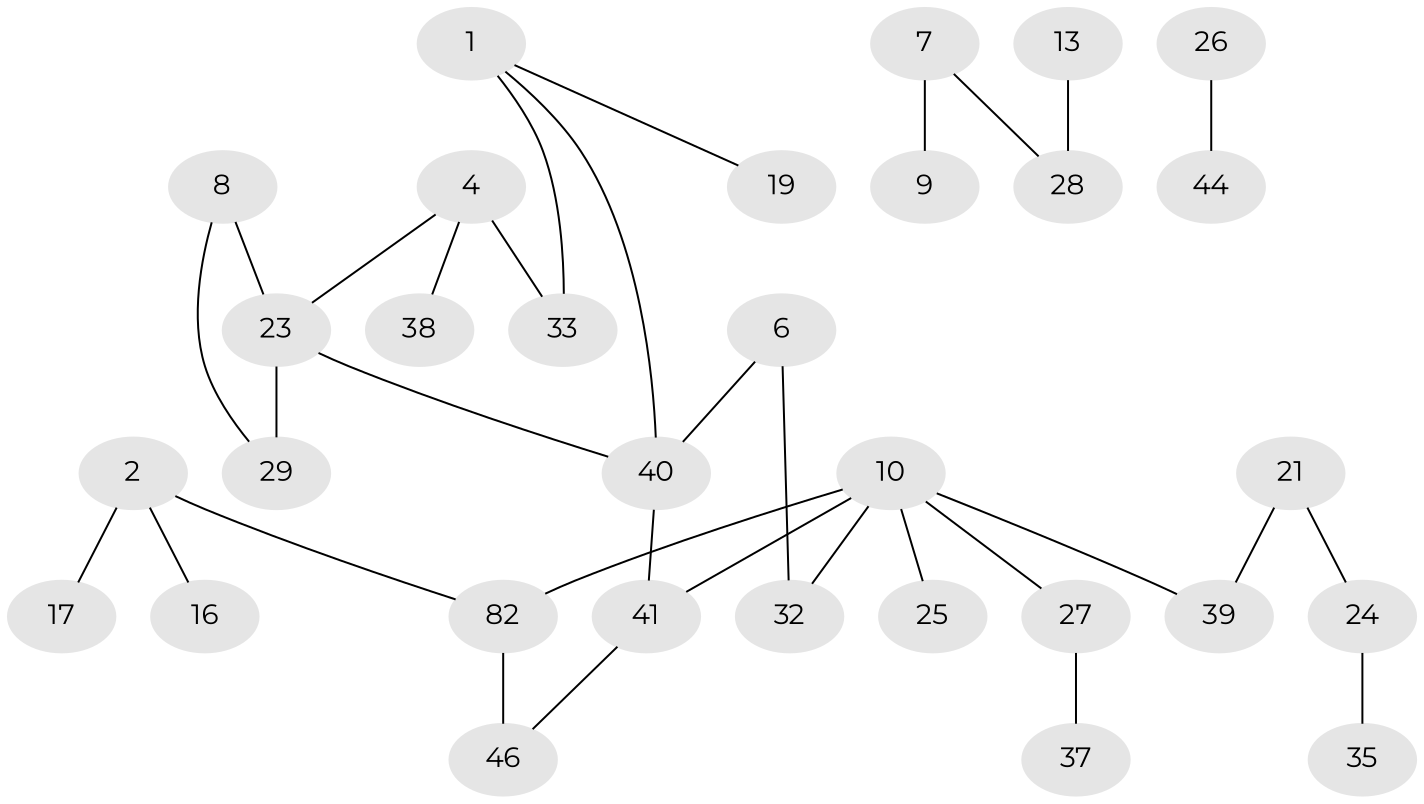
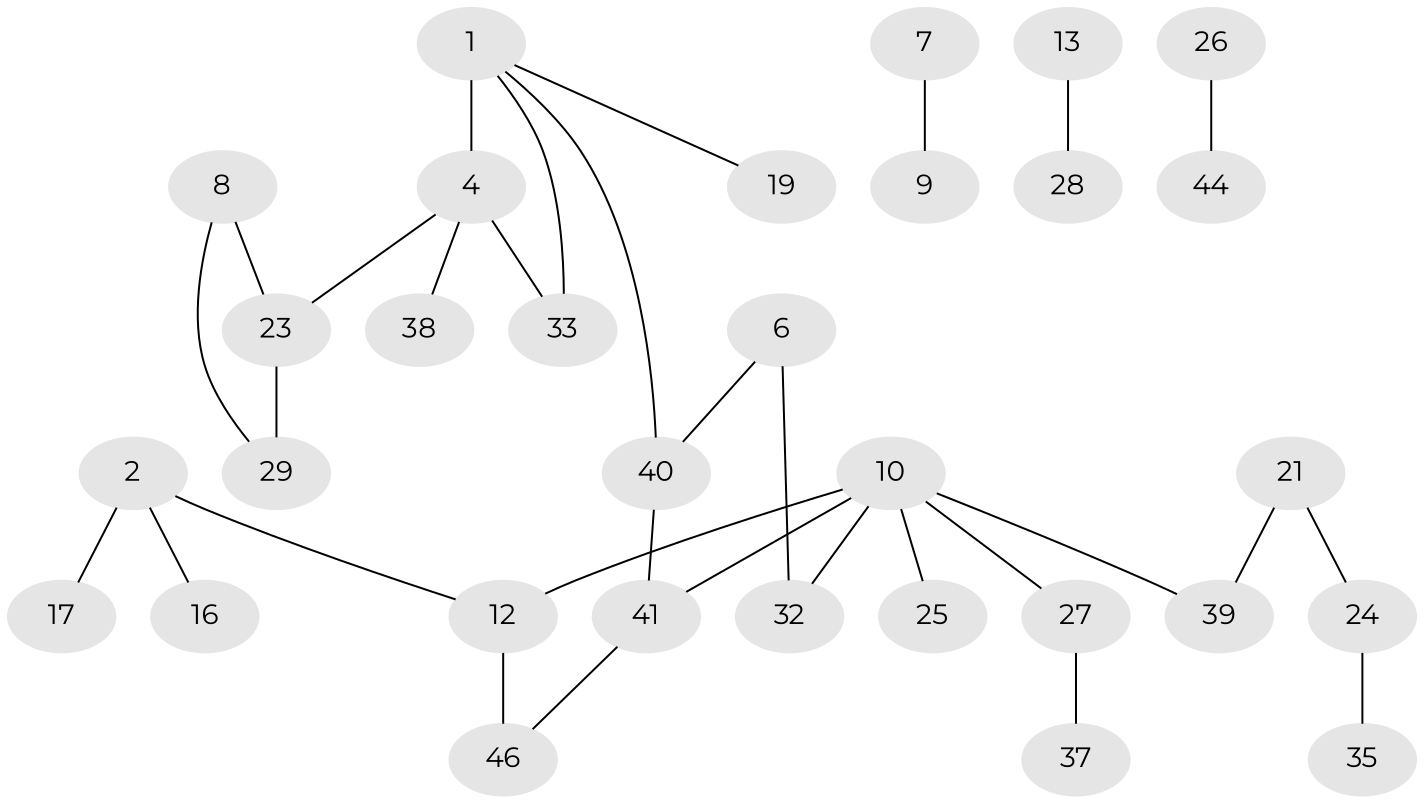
(996, 115) -> none
none -> (471, 116)
(462, 409) -> none
(503, 617) -> (503, 617)
